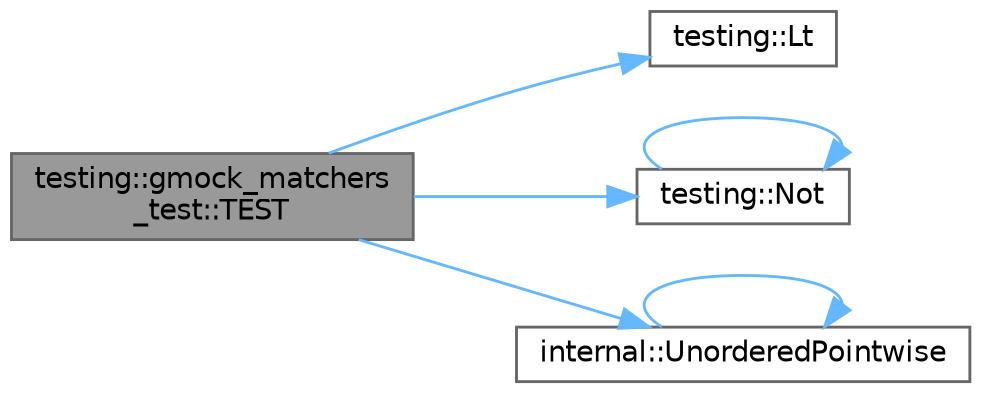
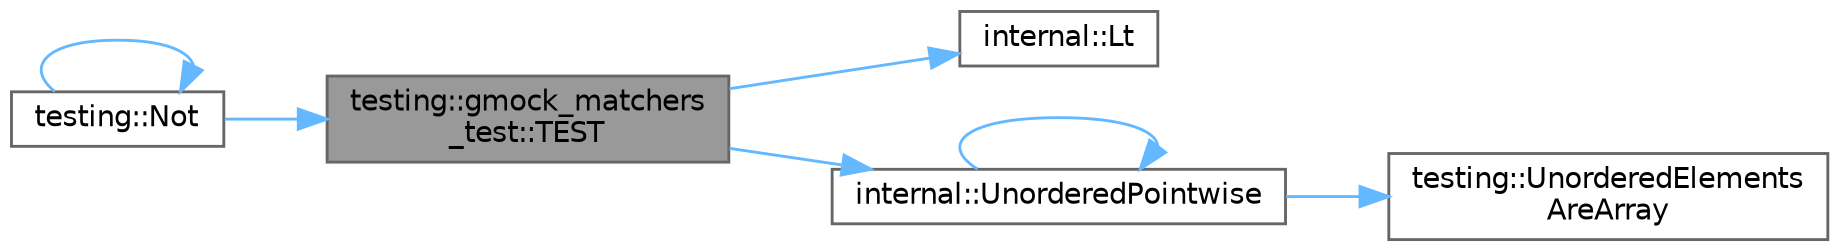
(743, 39) -> (1059, 39)
(511, 197) -> (261, 119)
none -> (1608, 197)
